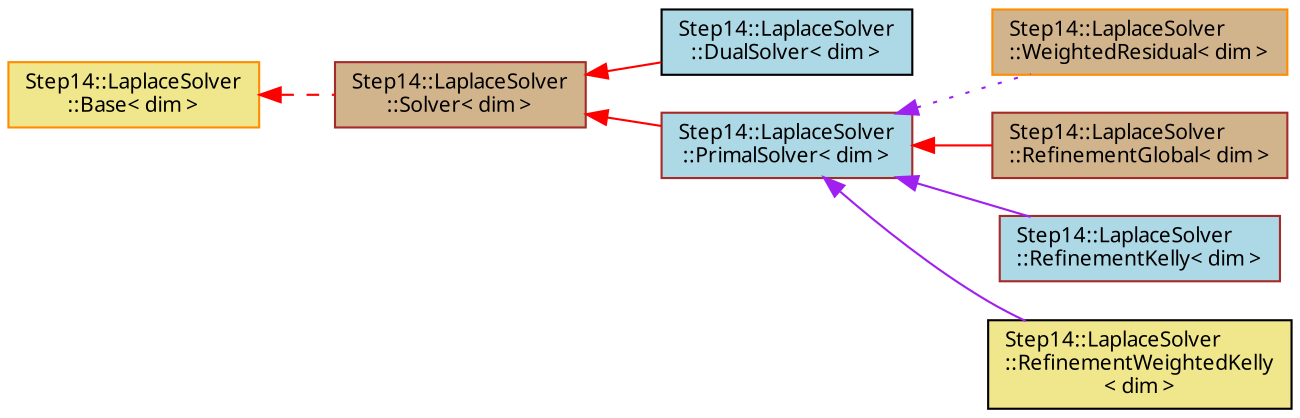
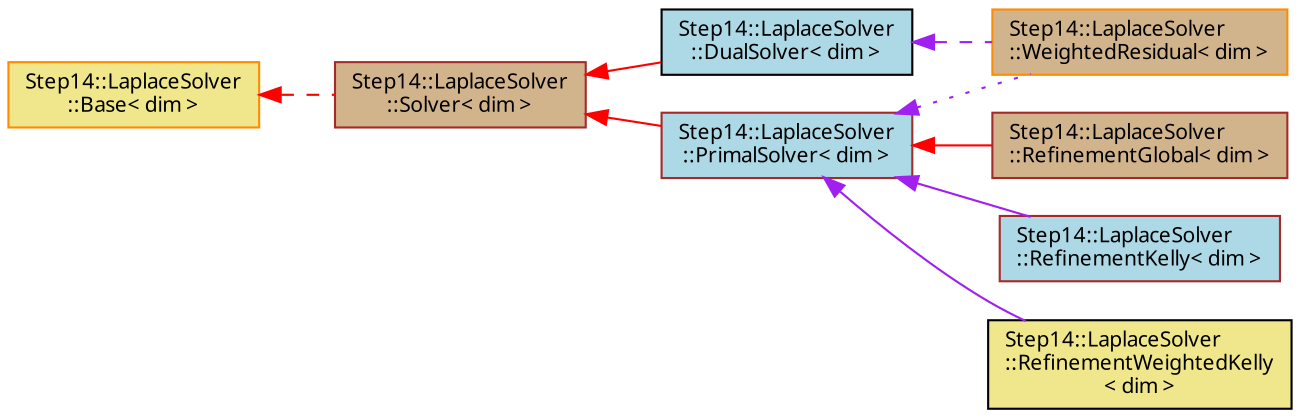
none -> (963, 42)
